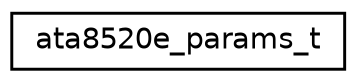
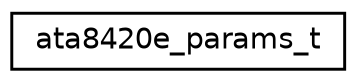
(178, 41) -> (178, 41)
